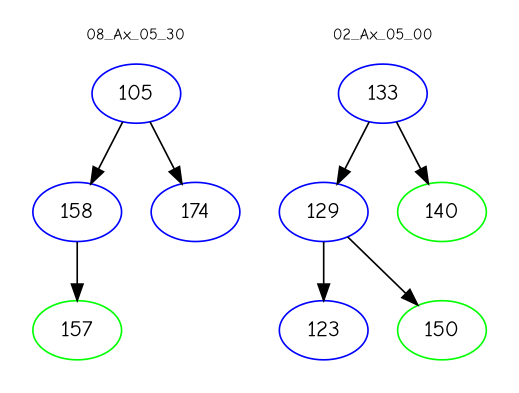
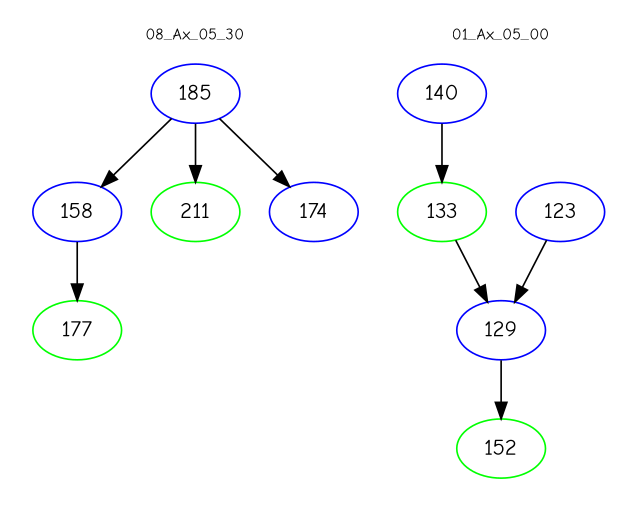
(383, 35) -> (501, 35)
(136, 94) -> (196, 94)
(383, 94) -> (442, 212)
(409, 145) -> (442, 145)
none -> (196, 212)
(442, 212) -> (442, 94)
(324, 263) -> (534, 264)
(77, 330) -> (77, 330)
(442, 330) -> (501, 449)
